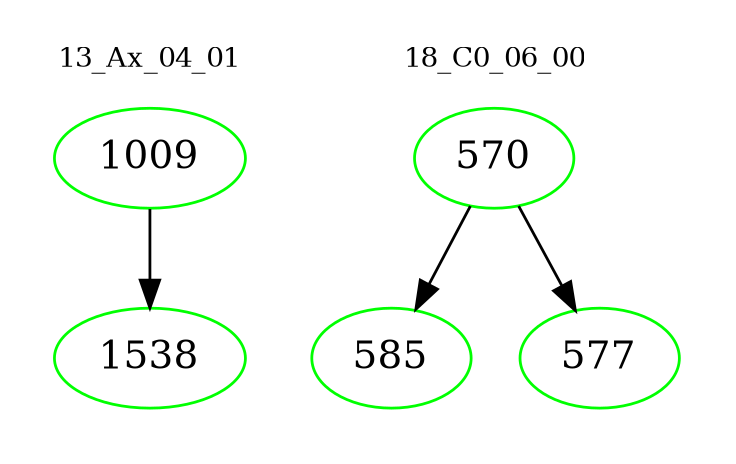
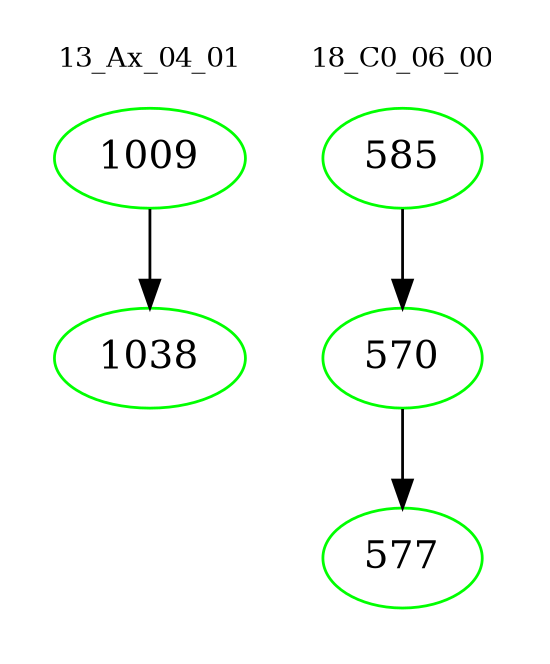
(450, 245) -> (403, 245)
(150, 358) -> (150, 358)
